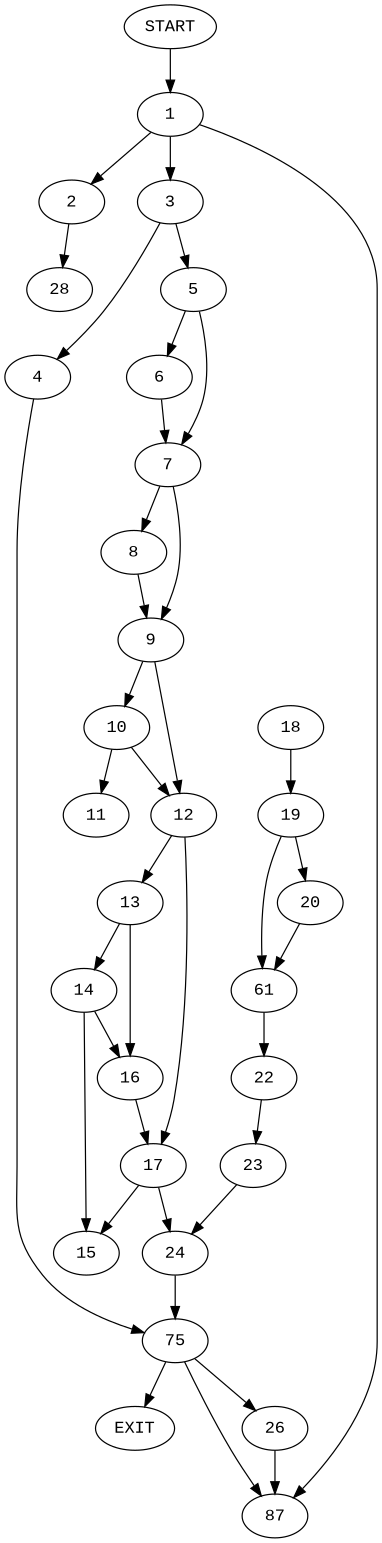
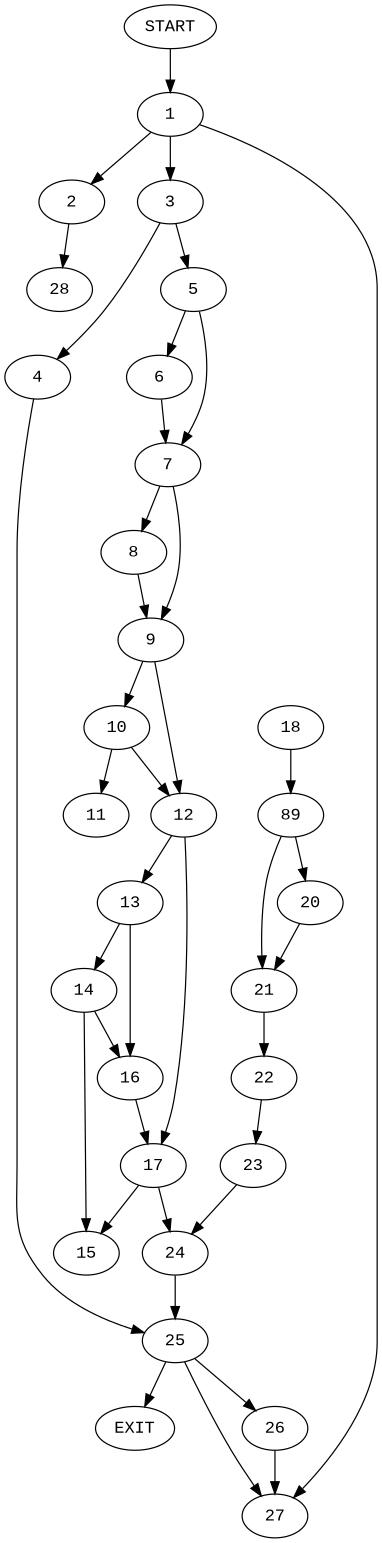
(291, 815) -> (291, 815)
(264, 990) -> (264, 990)
(175, 1341) -> (175, 1341)
(275, 1516) -> (275, 1516)
